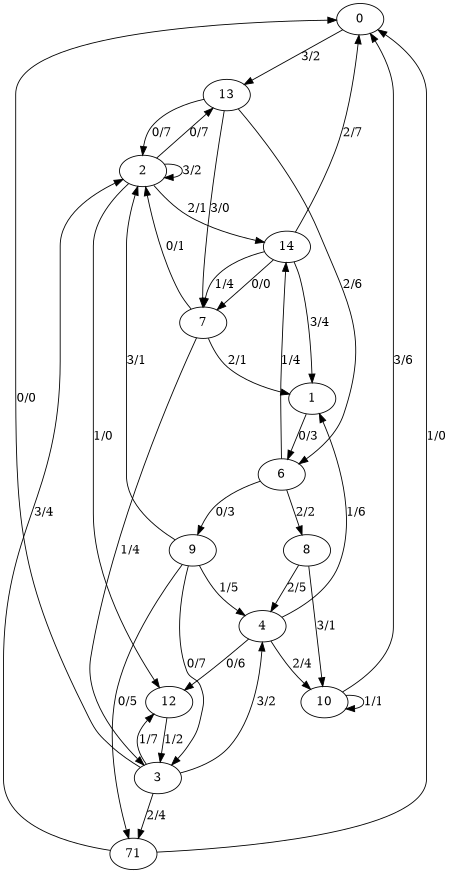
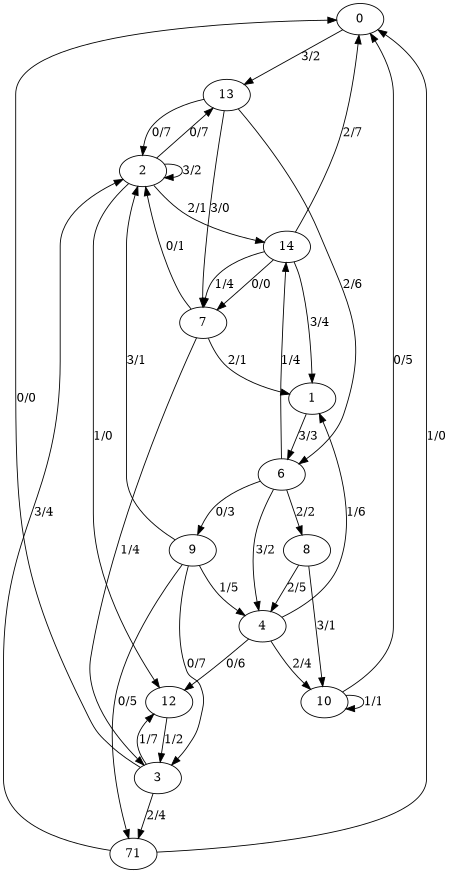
(403, 361) -> (403, 361)
(308, 437) -> (308, 437)
(242, 728) -> (254, 544)
